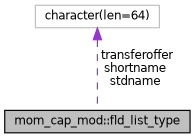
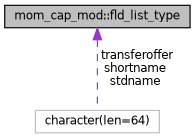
(97, 75) -> (97, 75)
